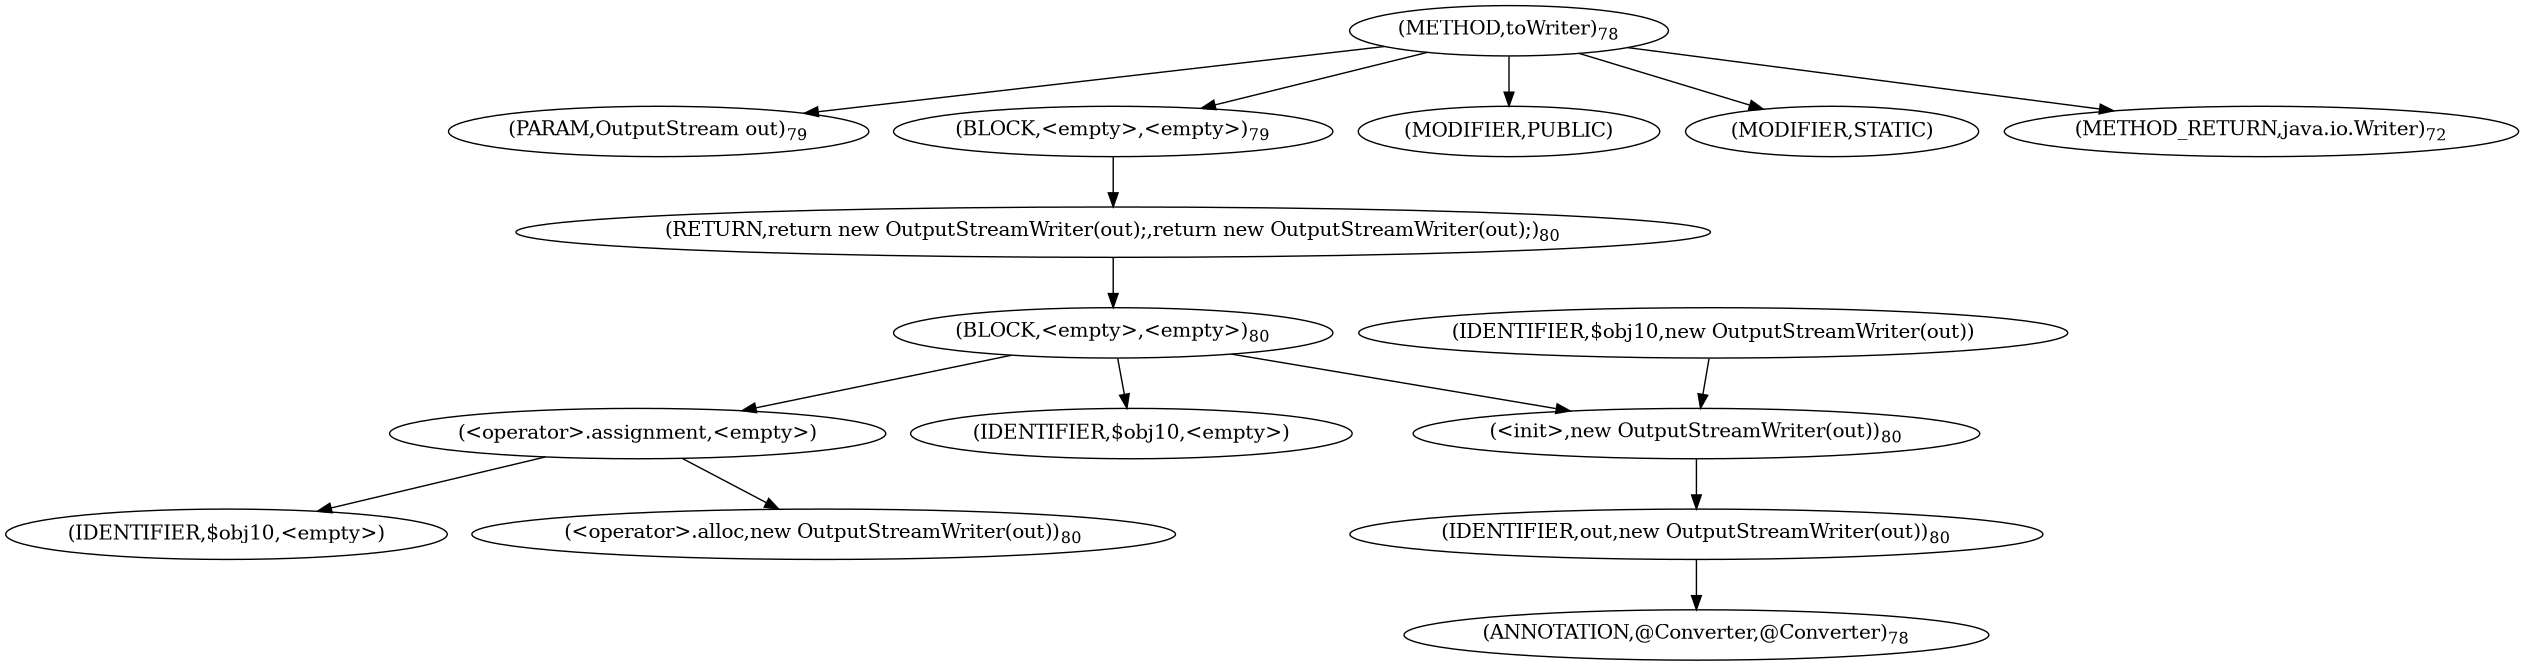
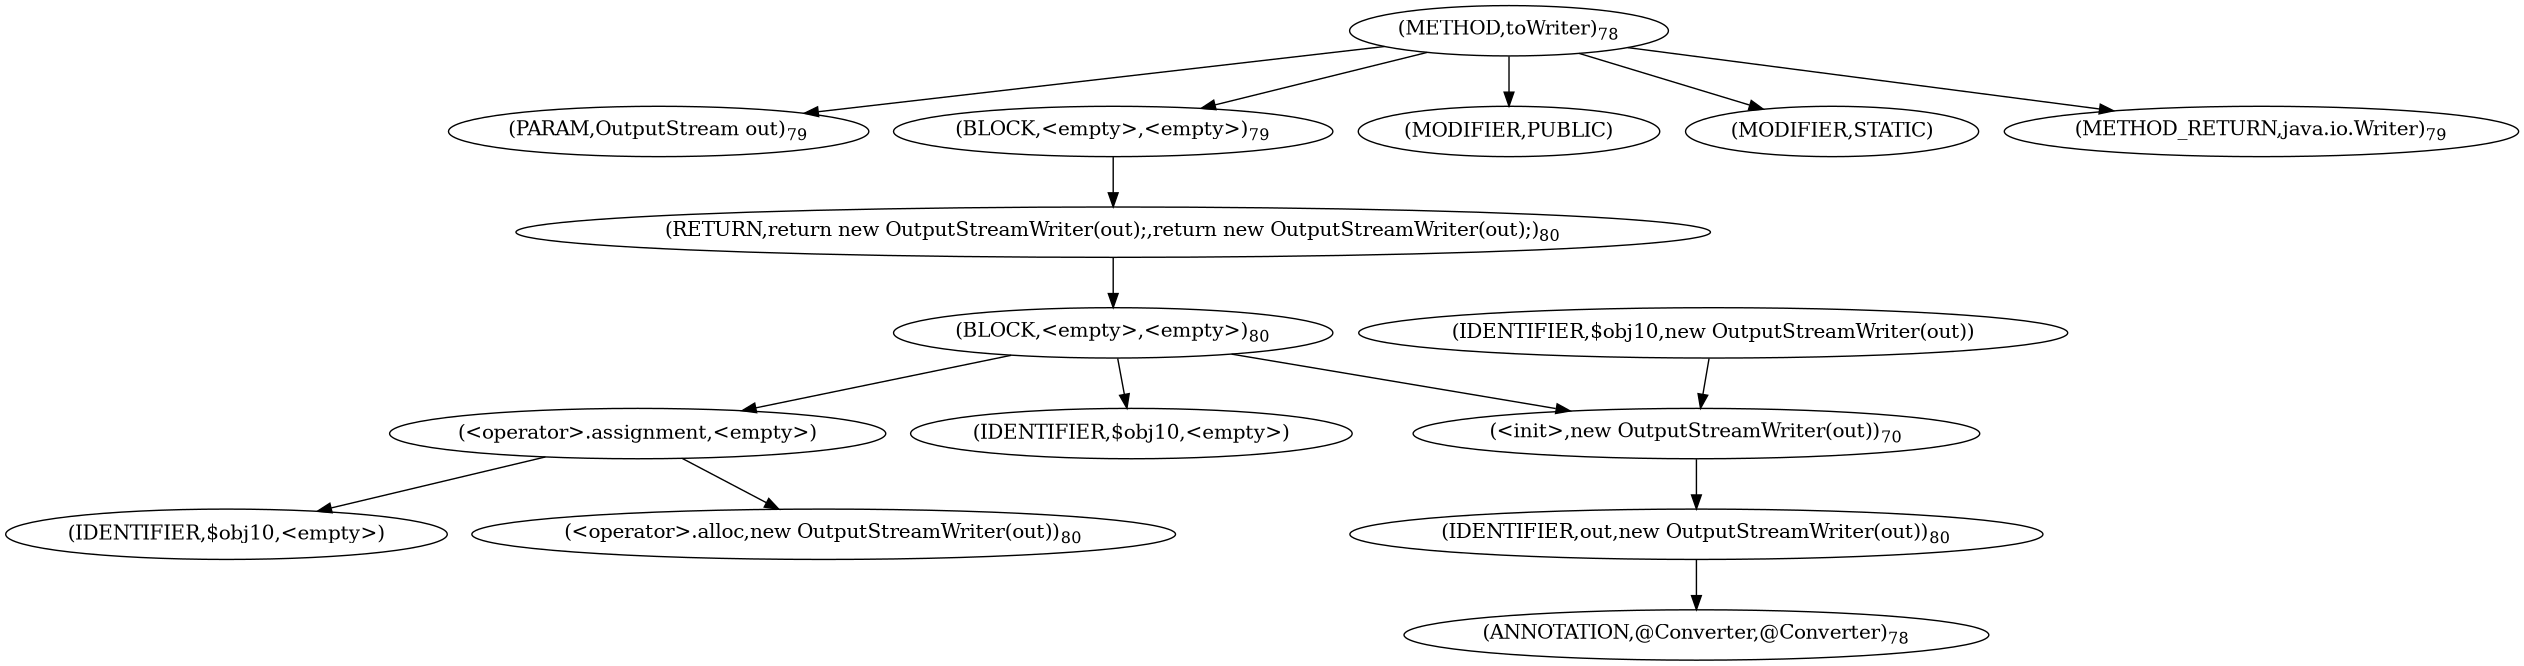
(2437, 129) -> (2437, 129)
(1892, 431) -> (1892, 431)
